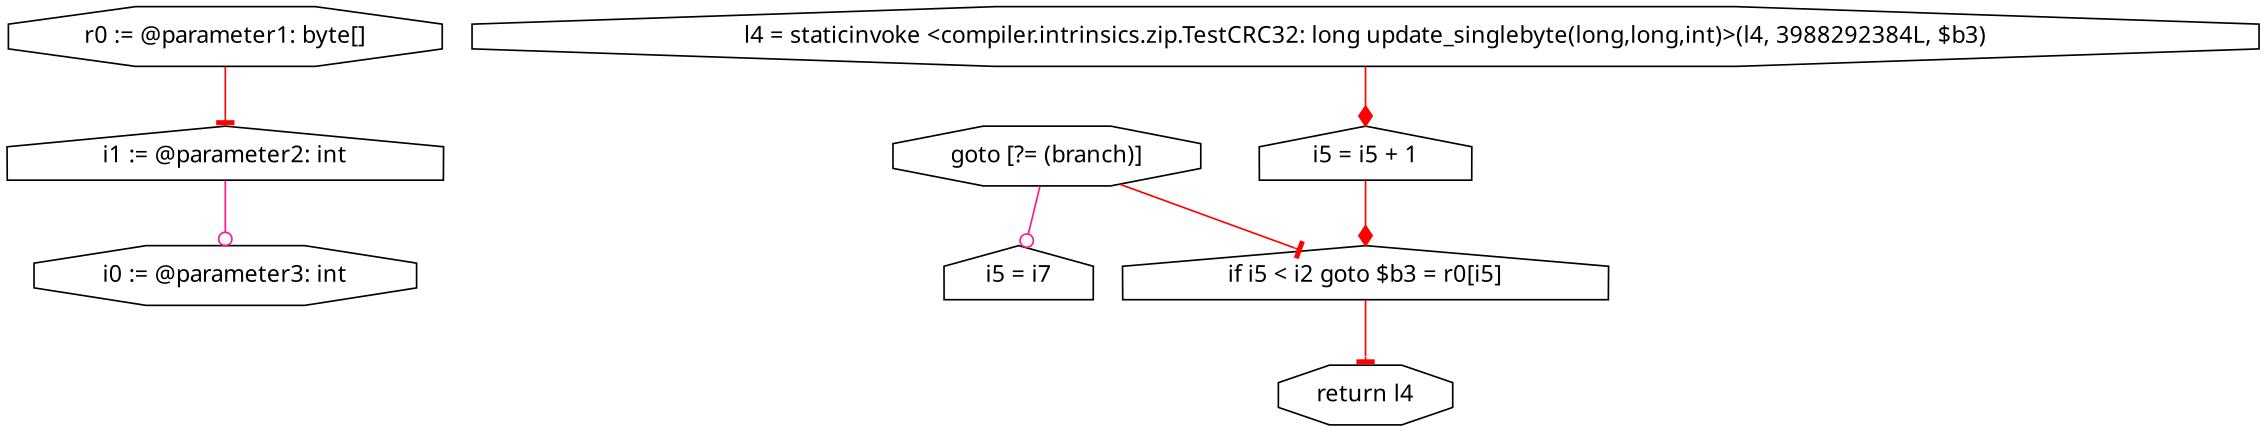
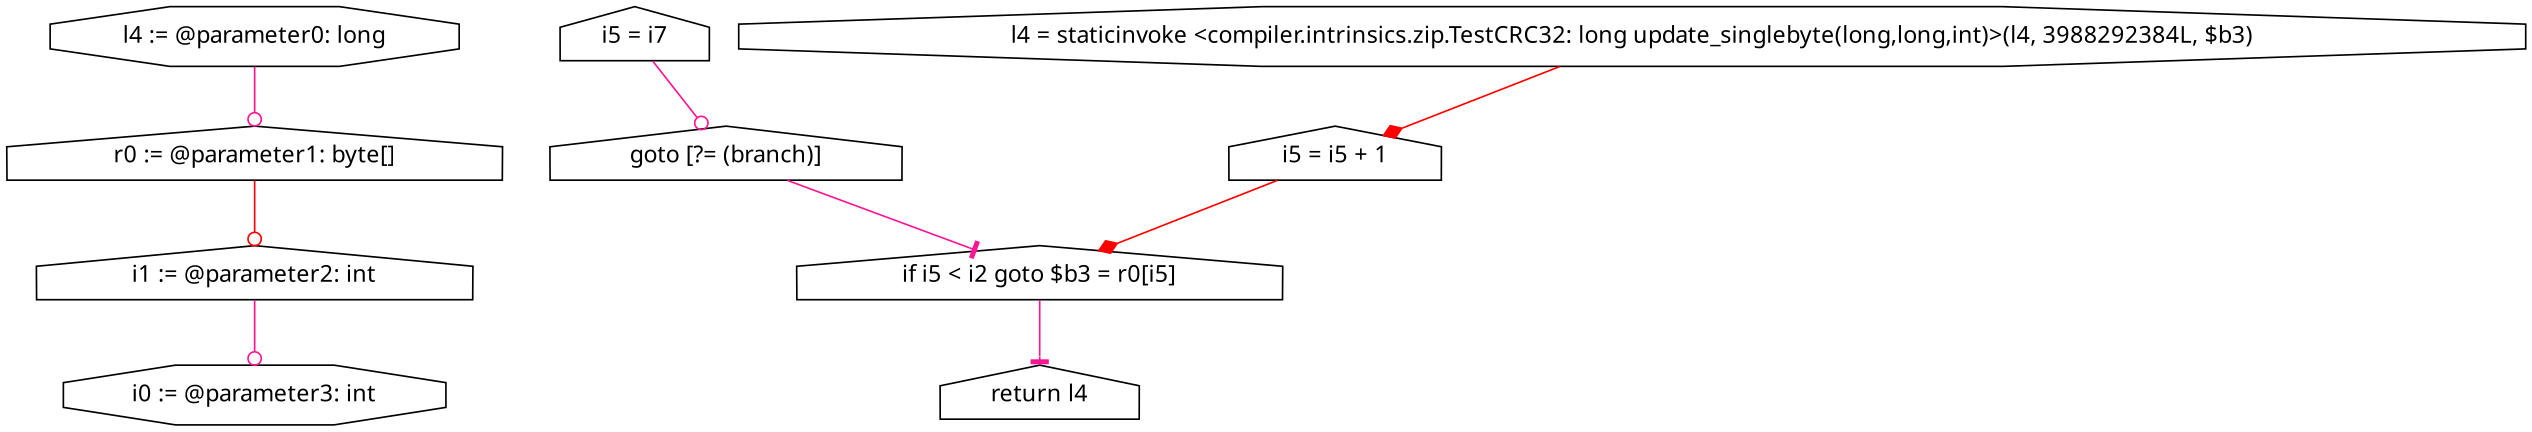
(225, 37) -> (255, 156)
none -> (255, 37)
(225, 92) -> (255, 206)
(1047, 156) -> (726, 156)
(1034, 210) -> (675, 89)
(1207, 216) -> (878, 214)
(1366, 328) -> (1040, 328)
(1366, 395) -> (1040, 395)
